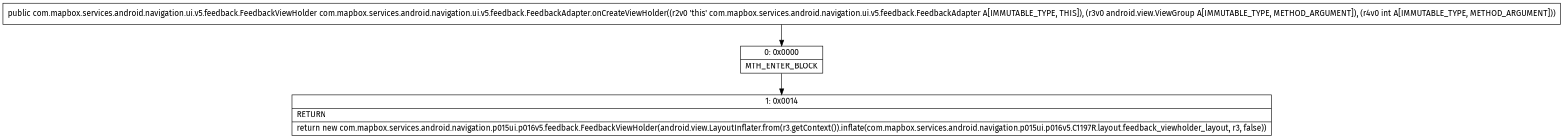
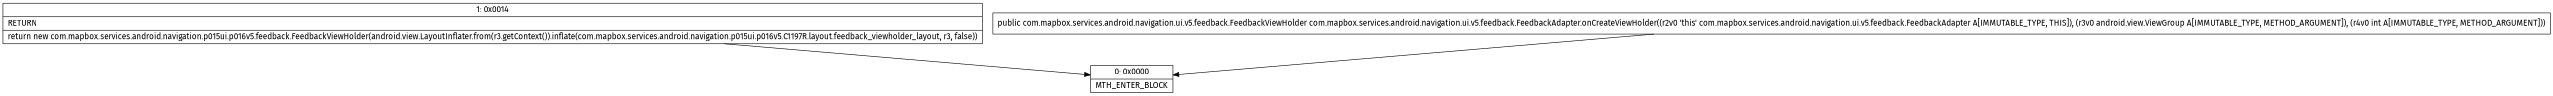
(782, 81) -> (904, 59)
